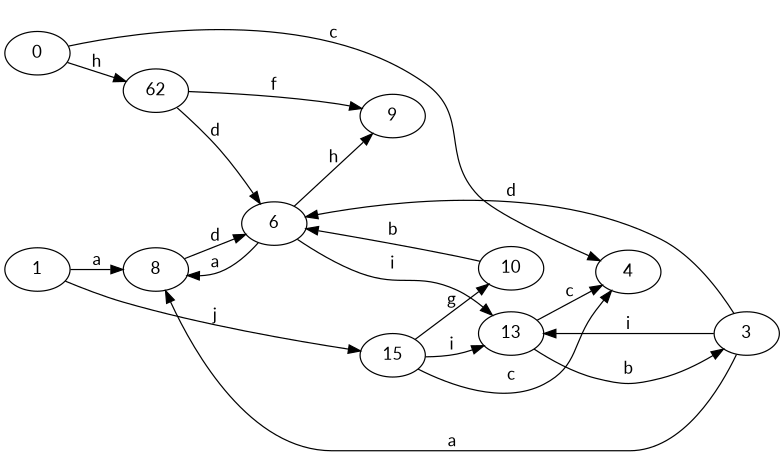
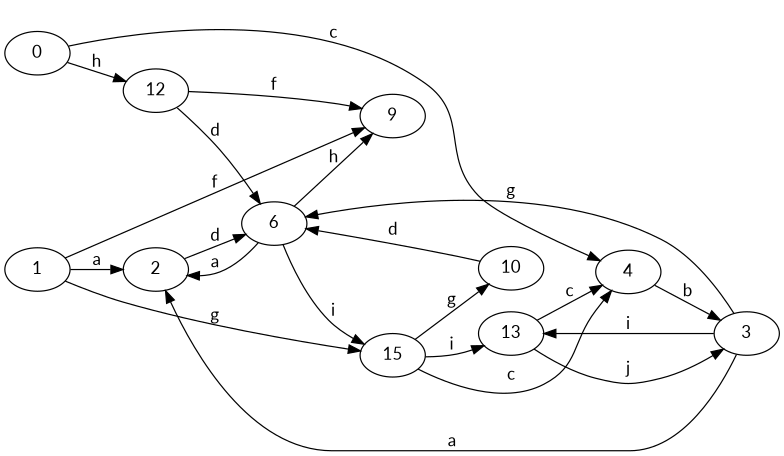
(156, 91) -> (156, 91)
(511, 192) -> (511, 192)
none -> (209, 195)
(393, 230) -> (393, 230)
(156, 270) -> (156, 270)
(389, 280) -> (310, 298)
none -> (682, 300)
(215, 316) -> (215, 316)
(628, 369) -> (628, 369)
